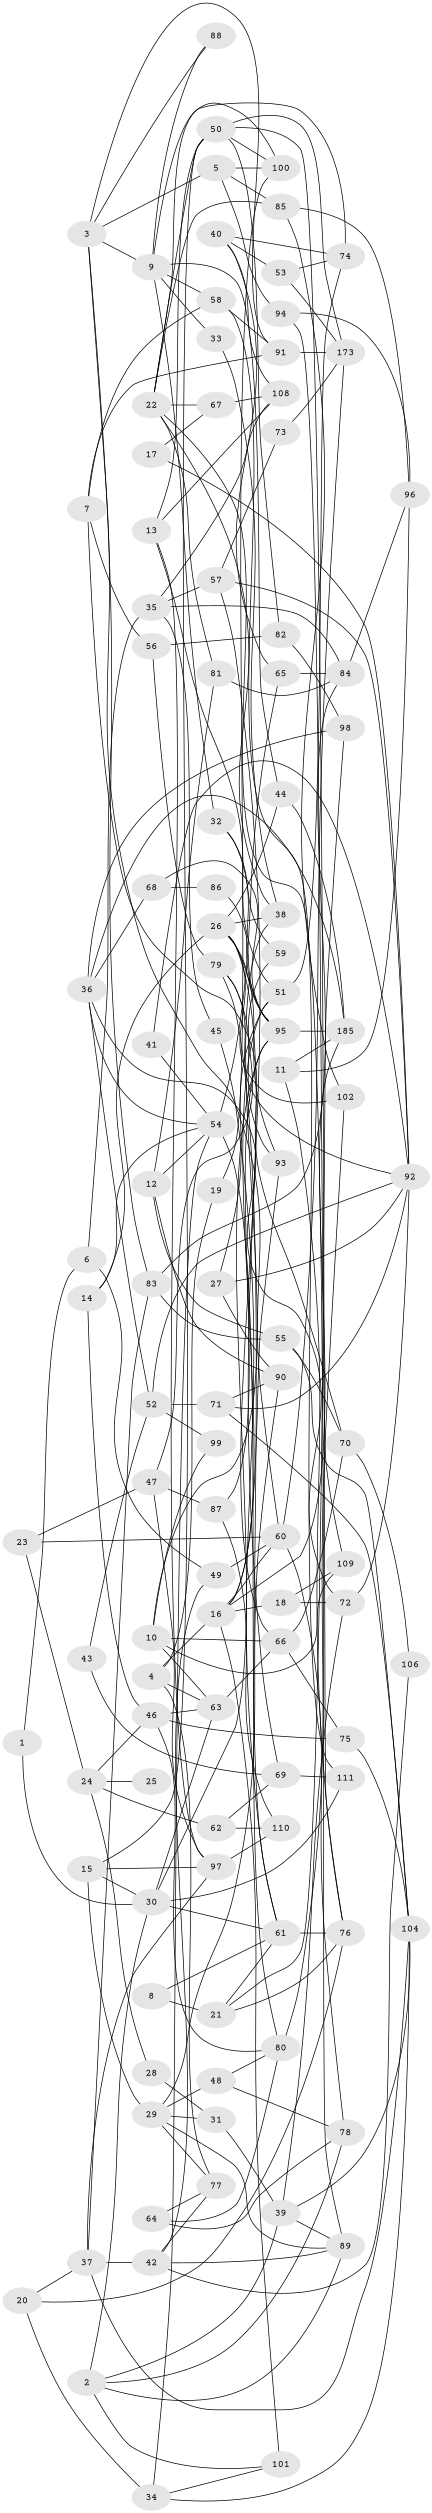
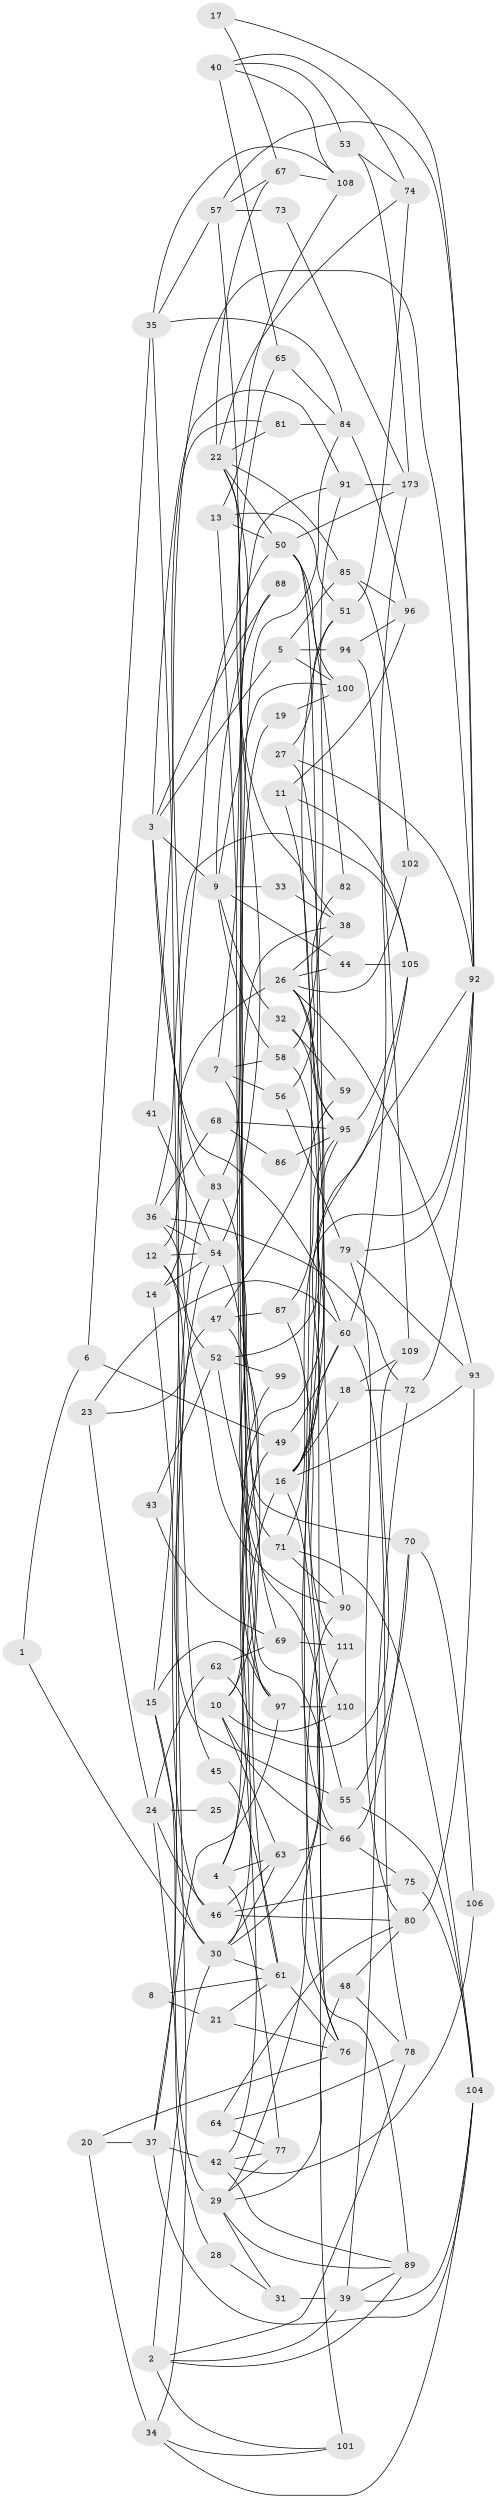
none -> (248, 191)
(345, 728) -> none
(345, 1031) -> (410, 964)
(330, 1342) -> (467, 1653)
